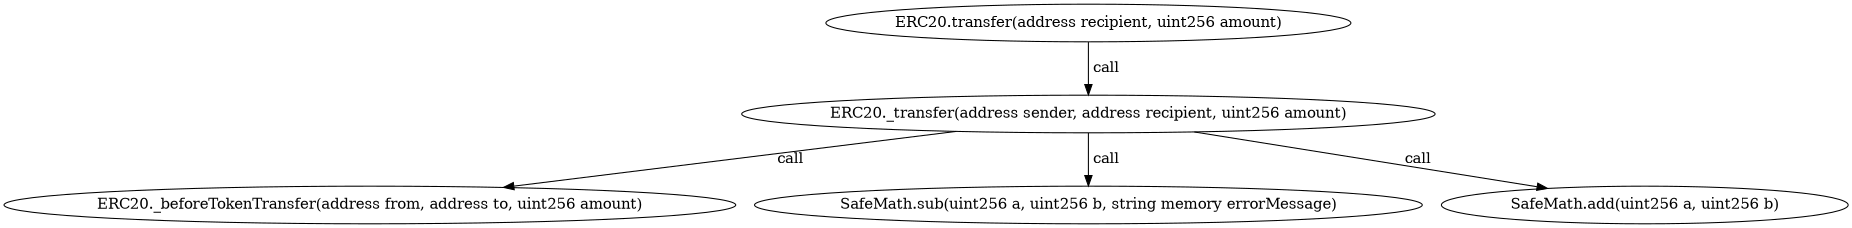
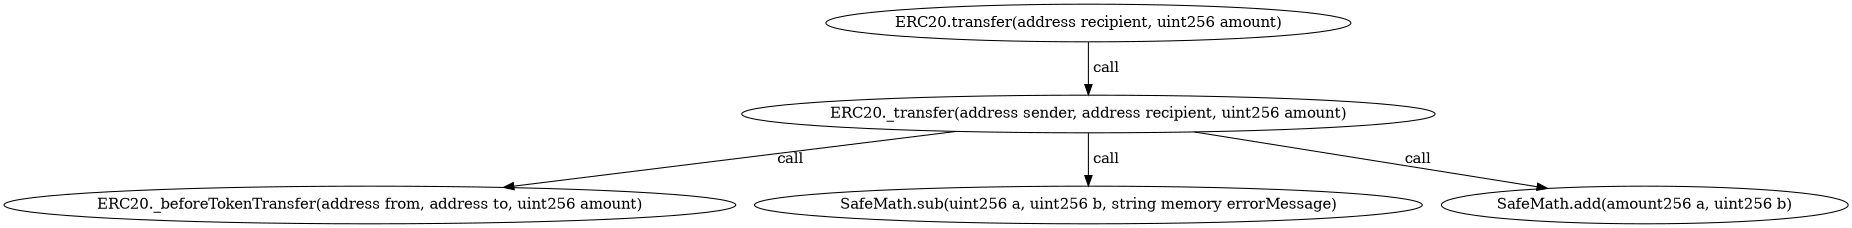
(1645, 205) -> (1645, 205)
